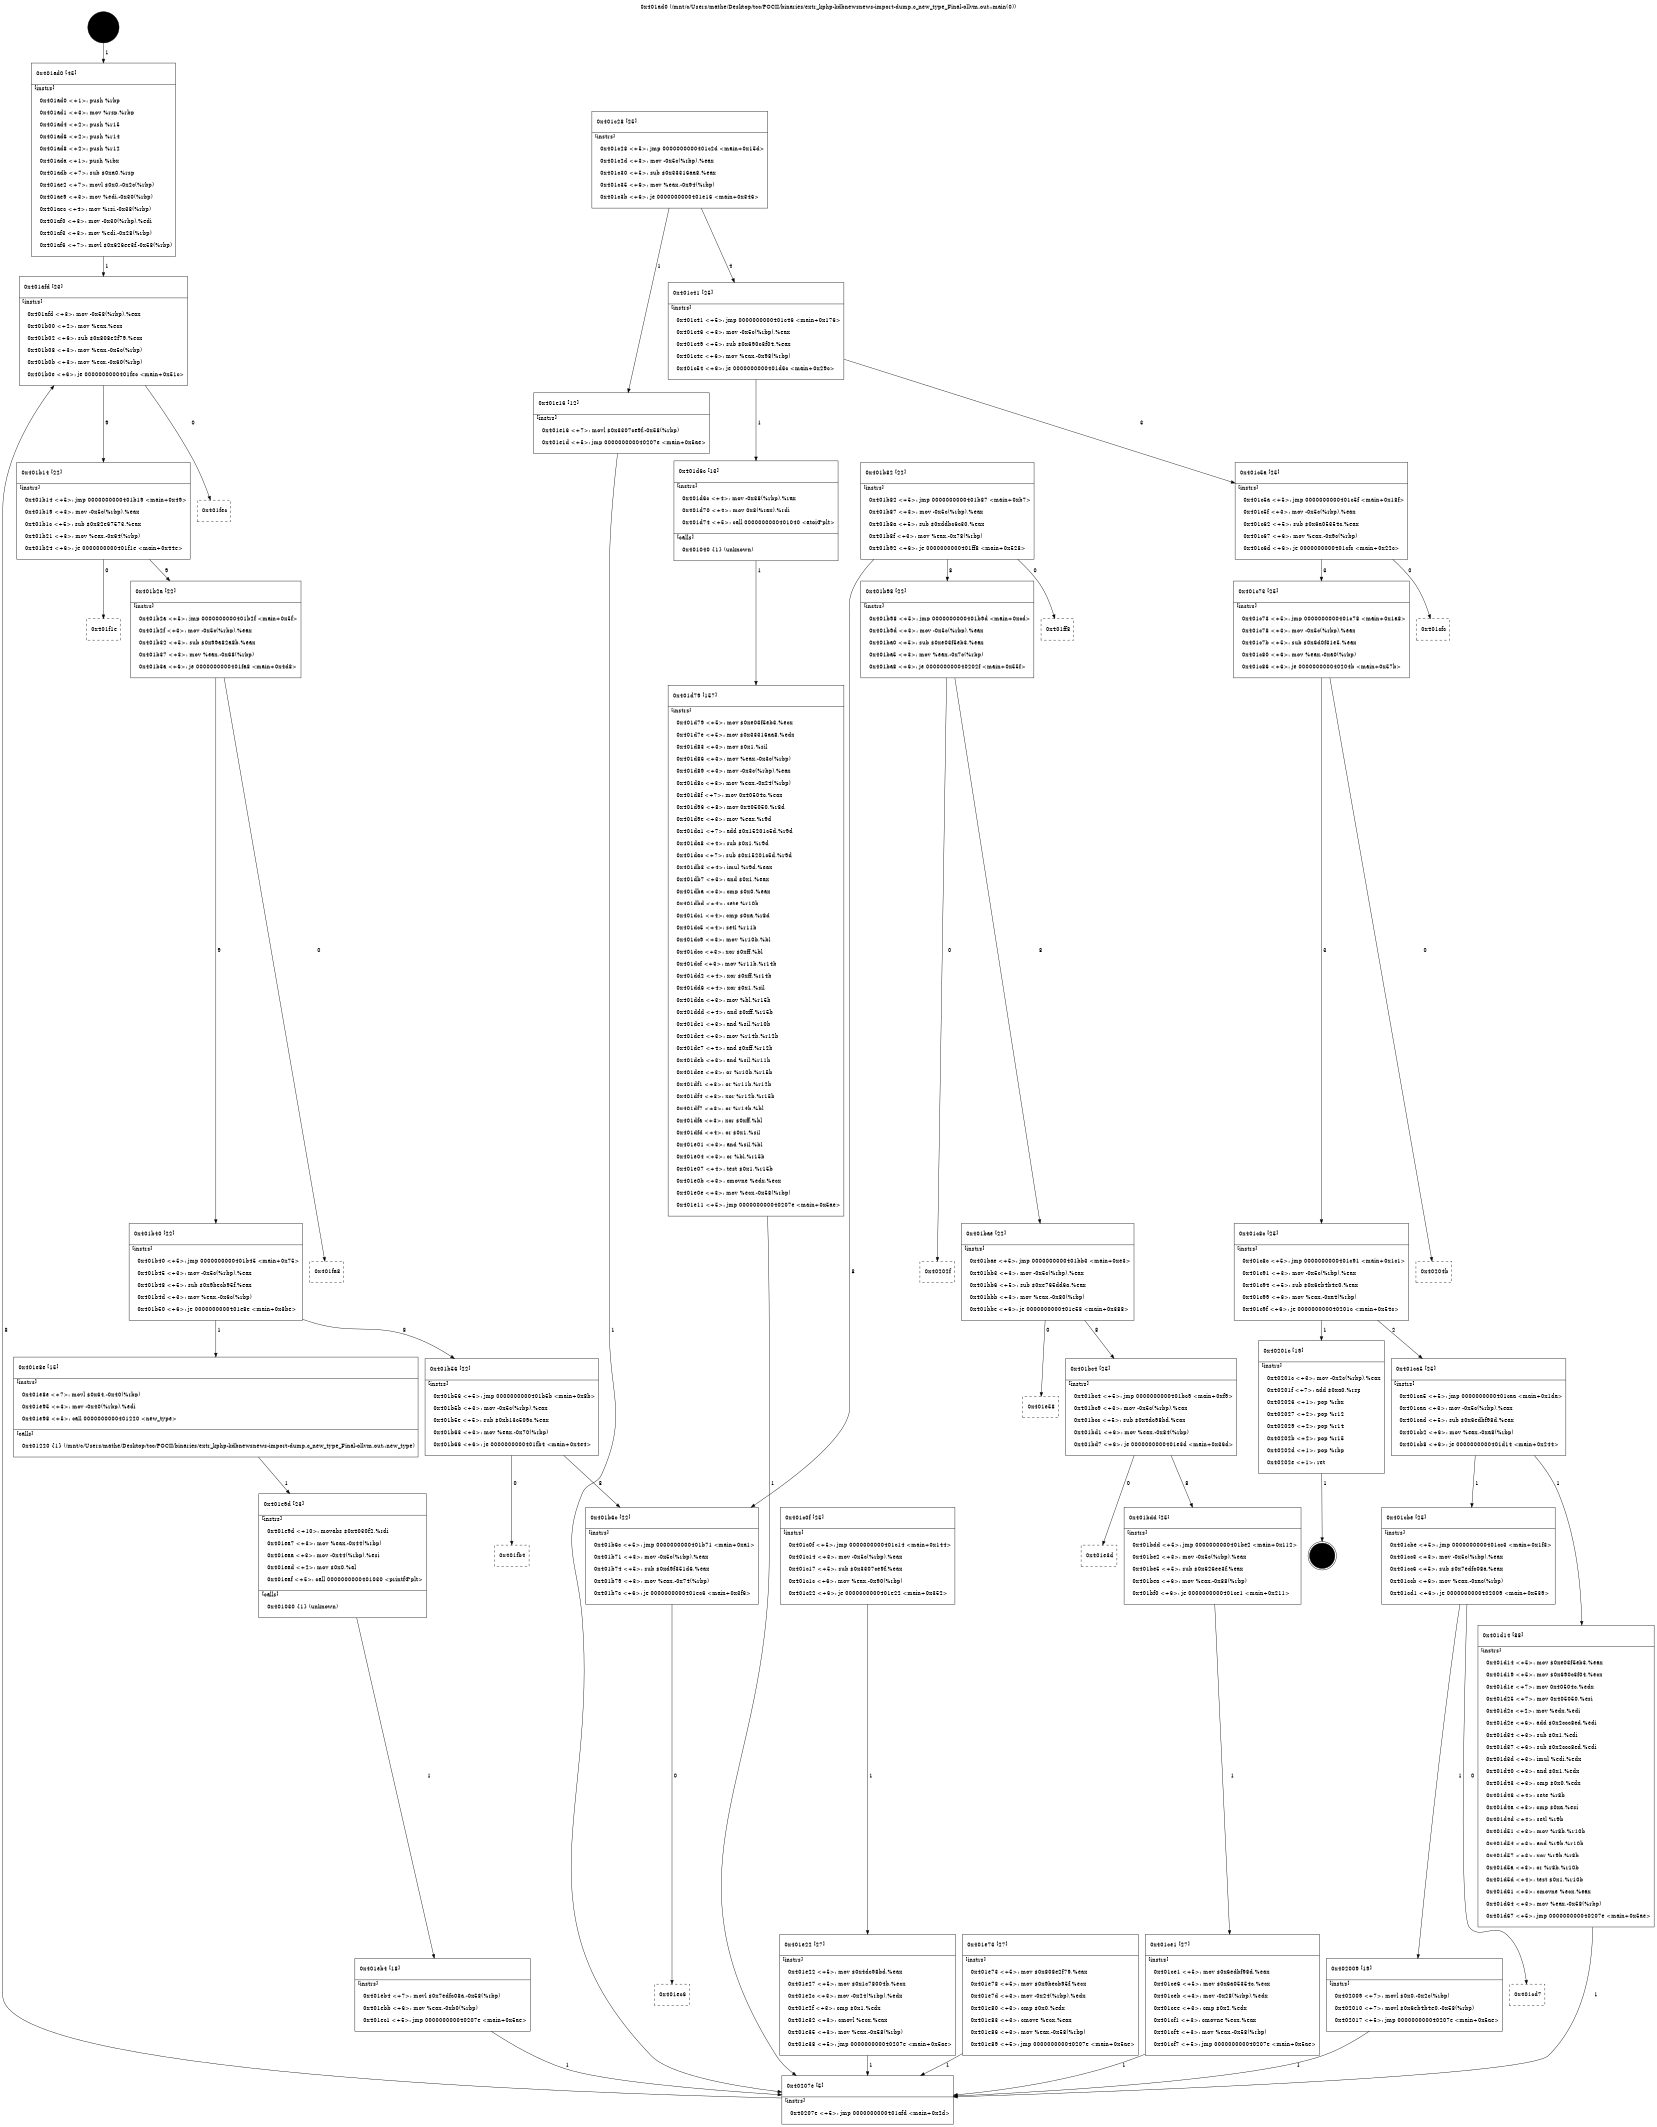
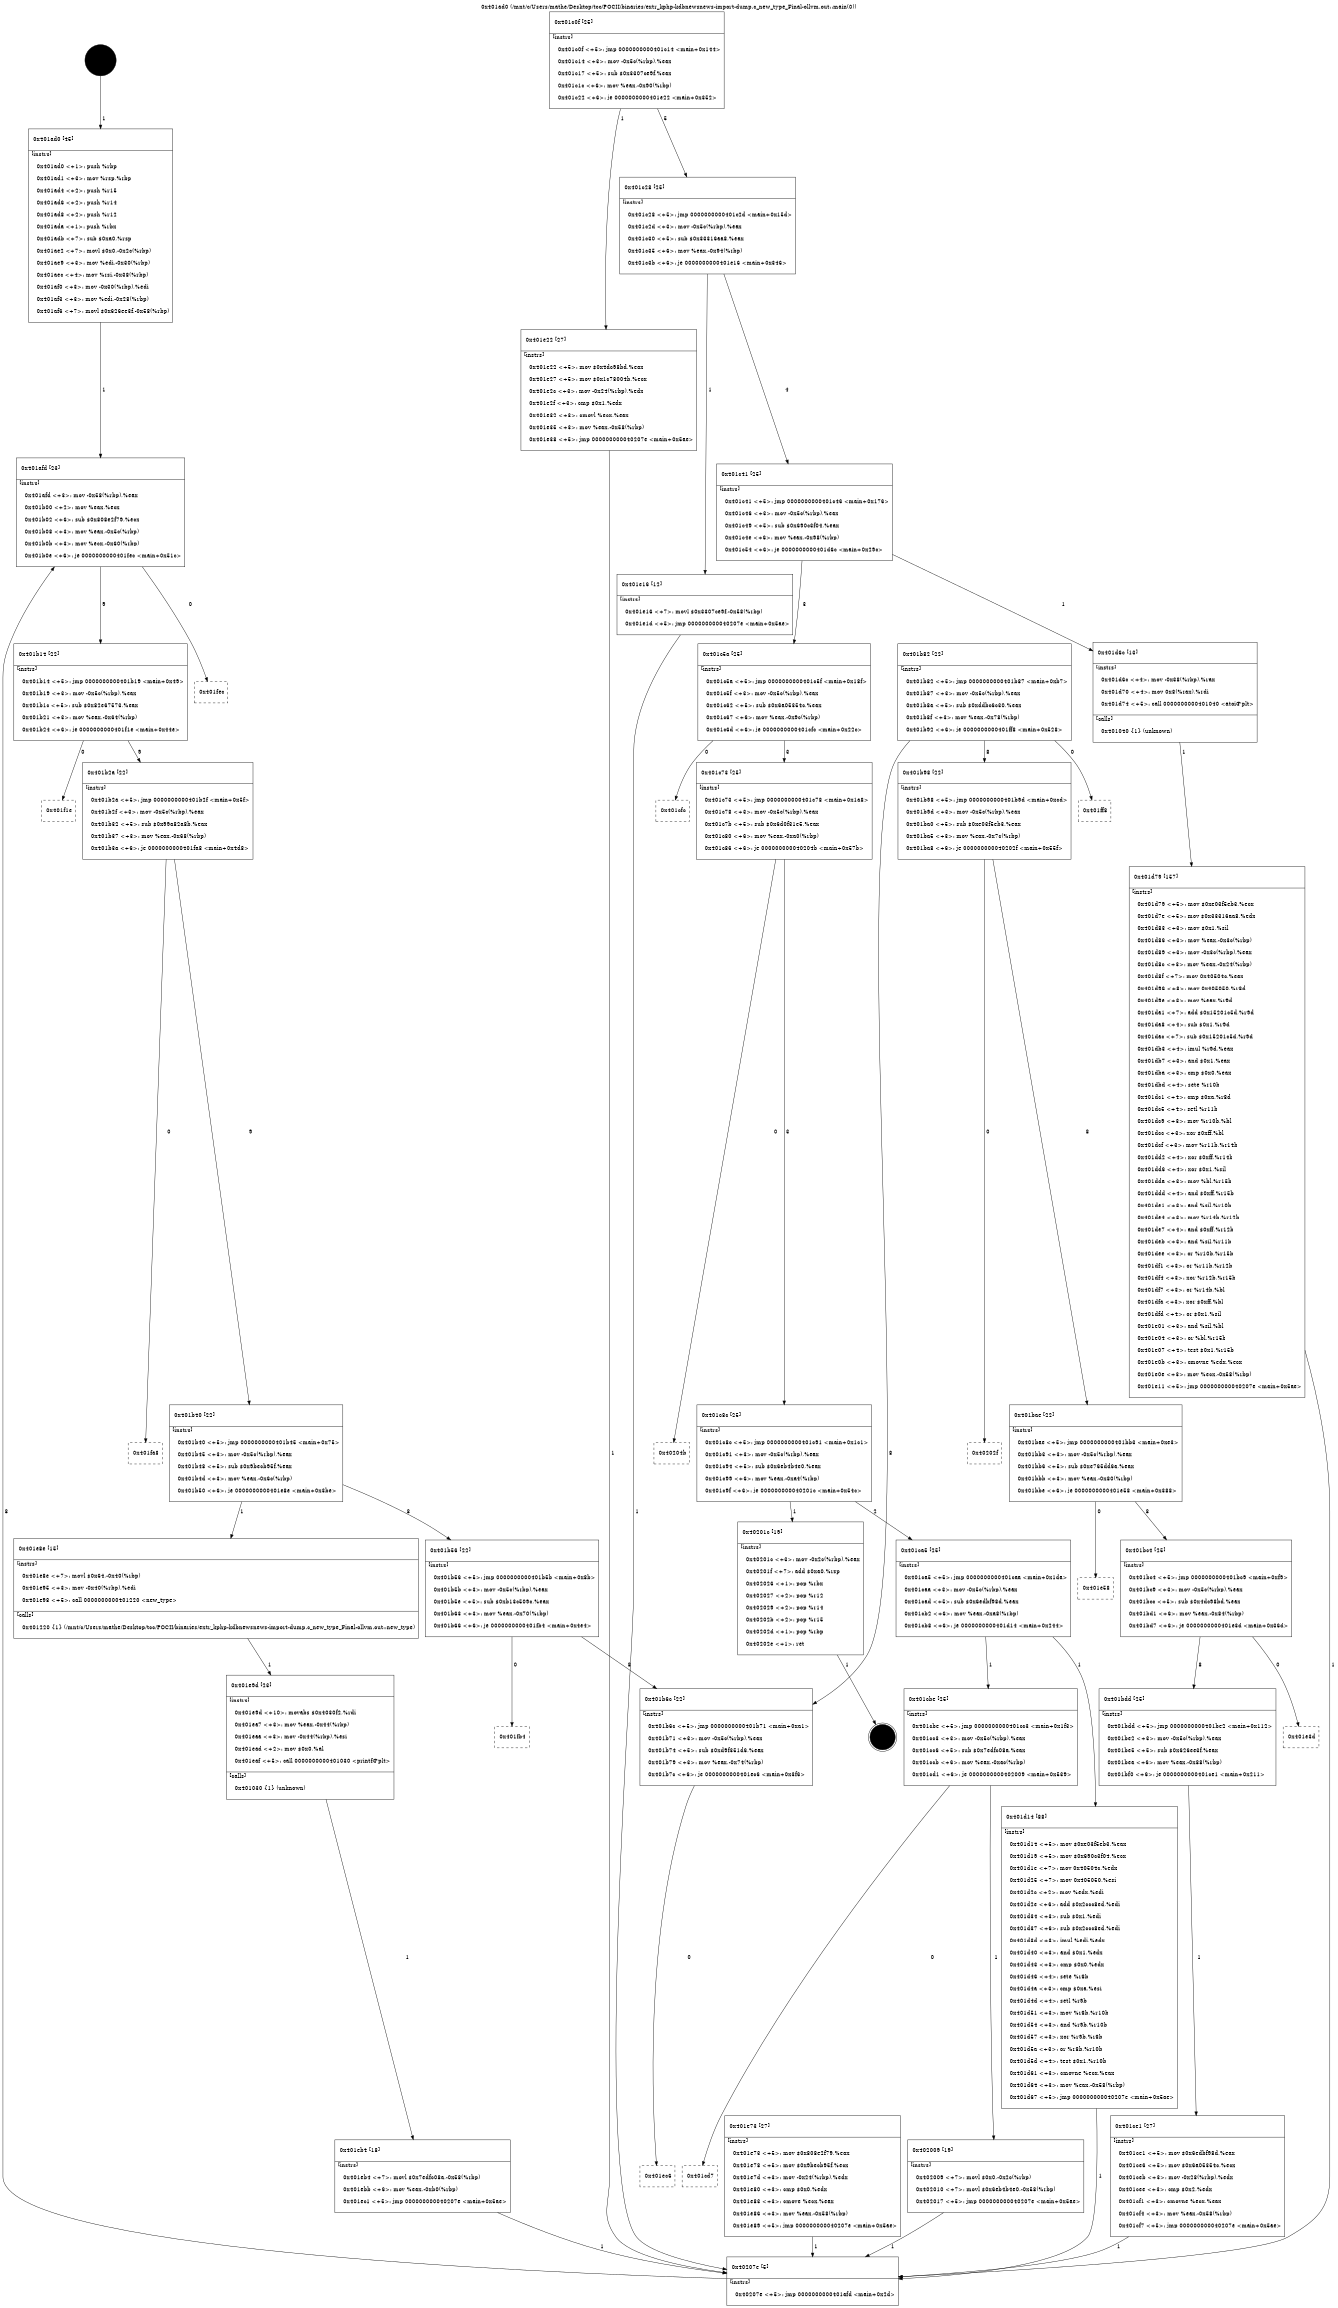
none -> (671, 141)
